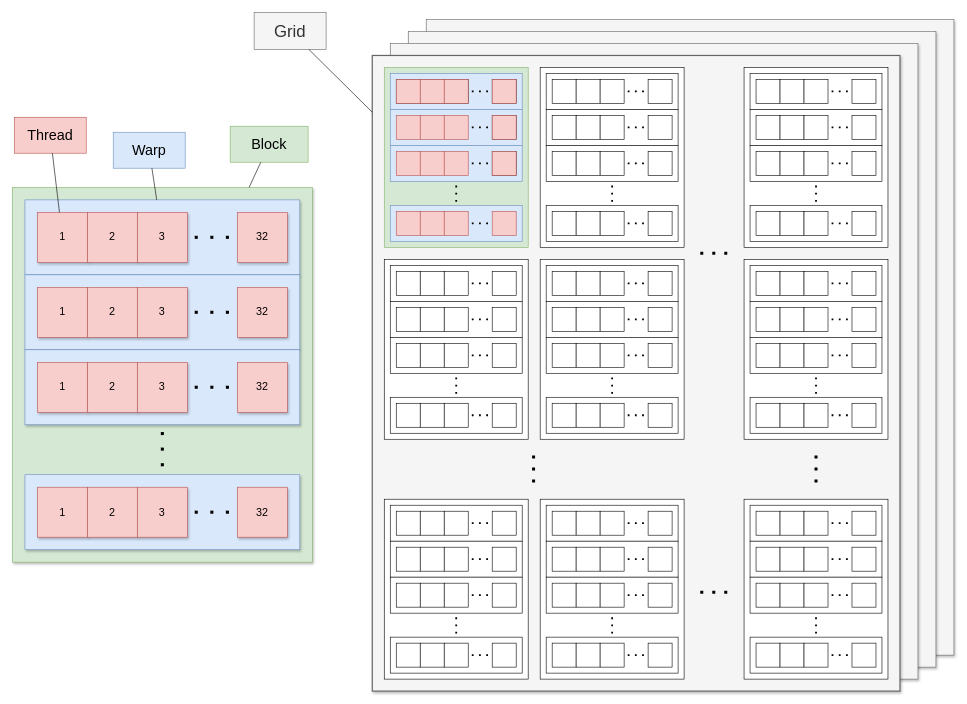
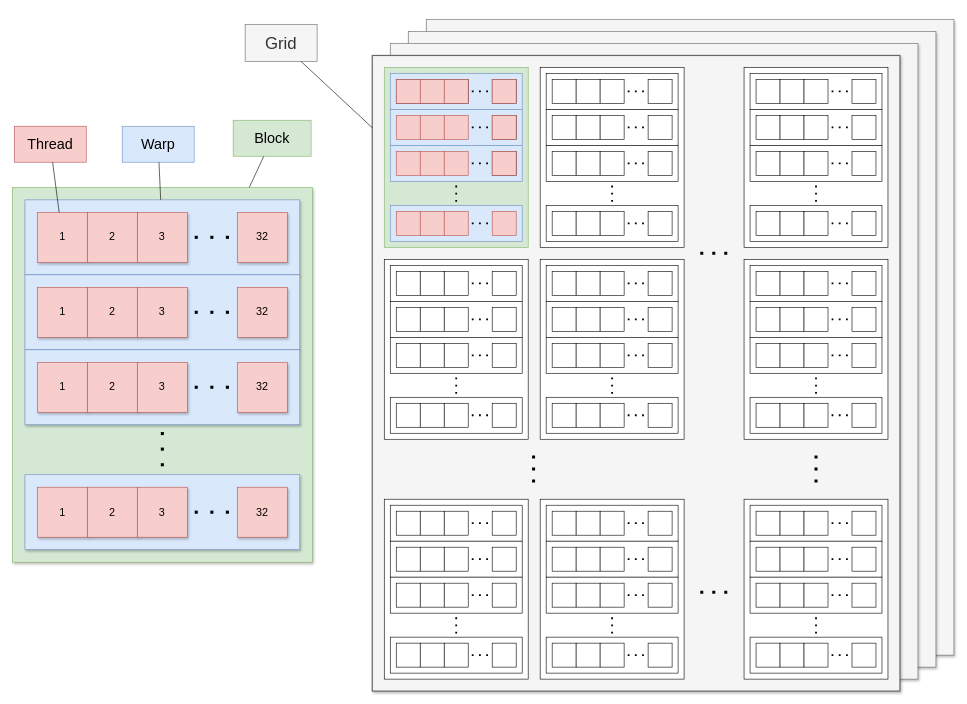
(290, 31) -> (281, 43)
(50, 135) -> (50, 144)
(269, 144) -> (272, 138)
(149, 150) -> (158, 144)
